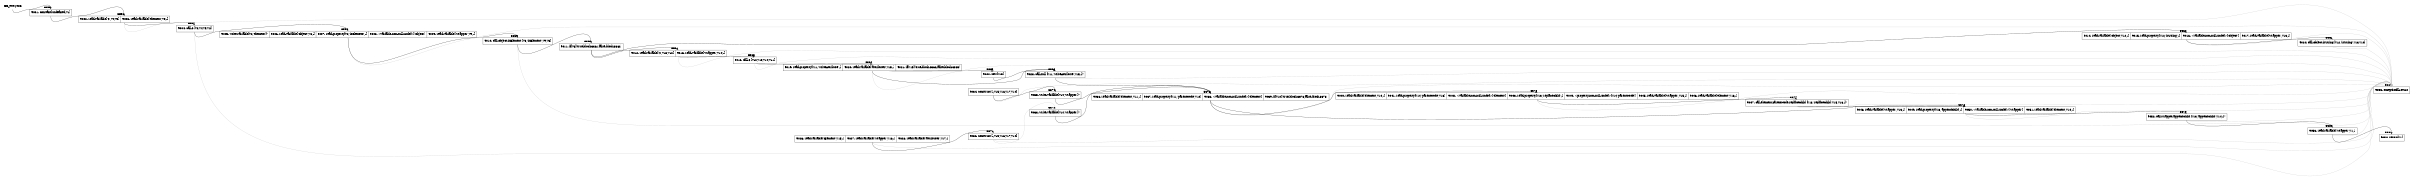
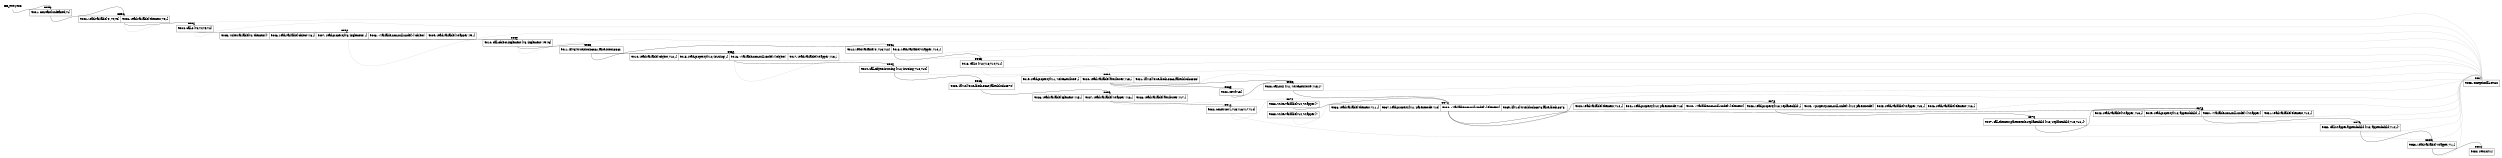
(813, 64) -> (1045, 72)
none -> (982, 86)
(1130, 89) -> (1365, 99)
(993, 92) -> none
